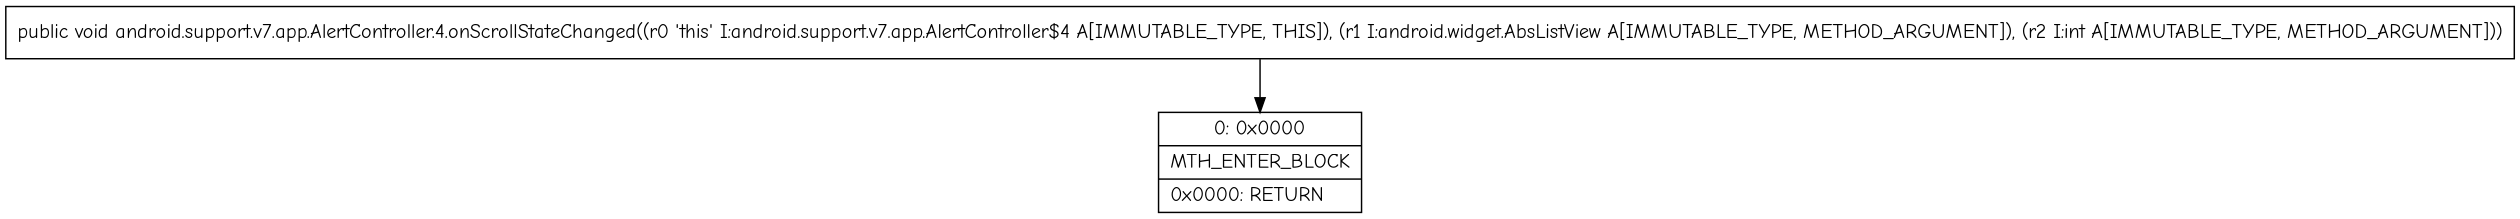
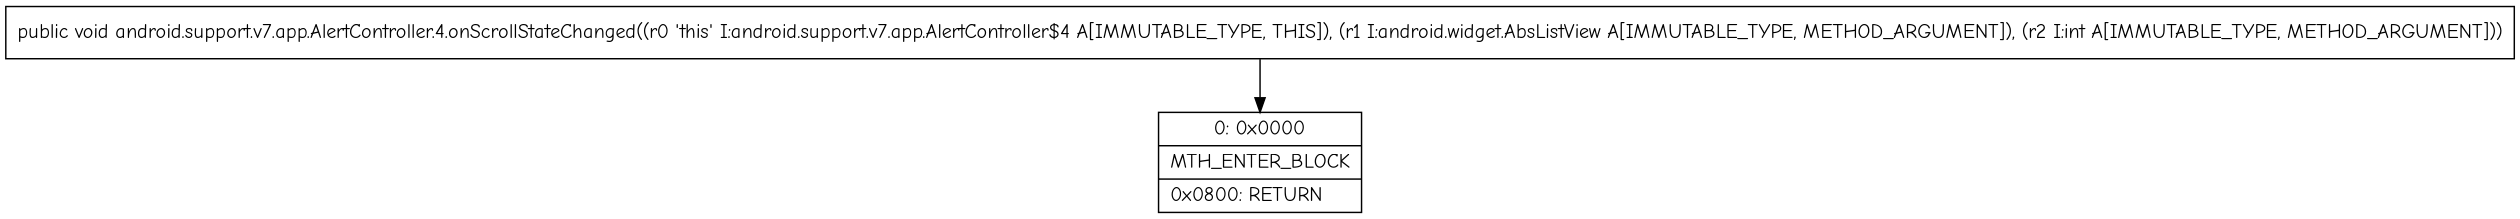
(1257, 195) -> (1256, 195)
